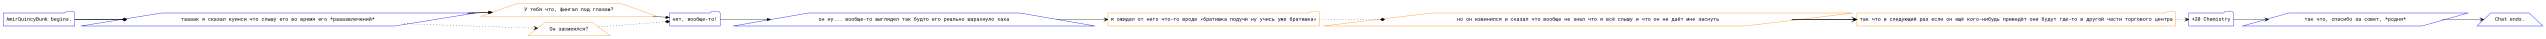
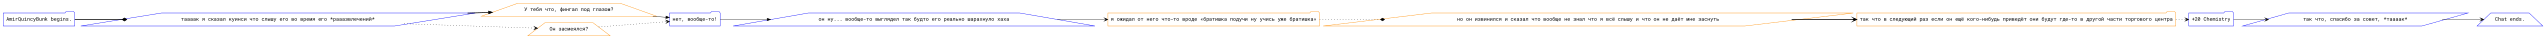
(2355, 20) -> (2355, 20)
(632, 24) -> (632, 24)
